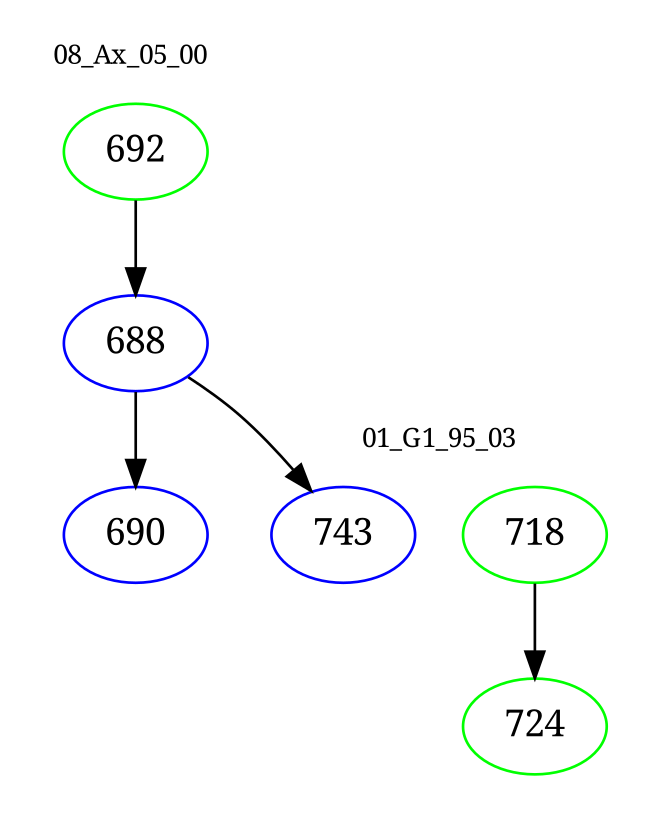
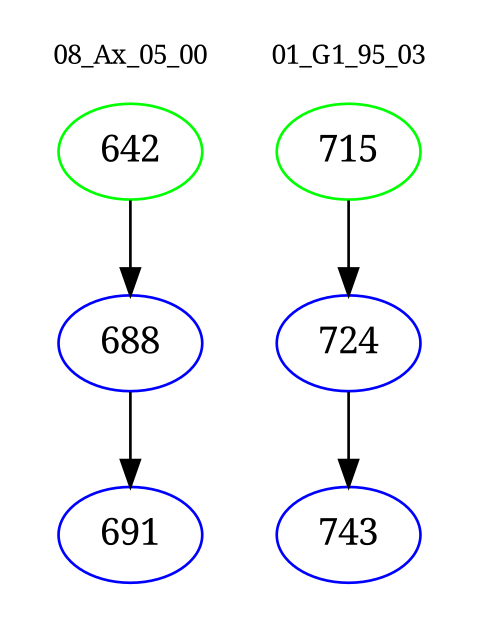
(136, 152) -> (130, 152)
(267, 441) -> (349, 426)
(136, 535) -> (130, 535)
(535, 535) -> (349, 152)
(535, 726) -> (349, 343)
